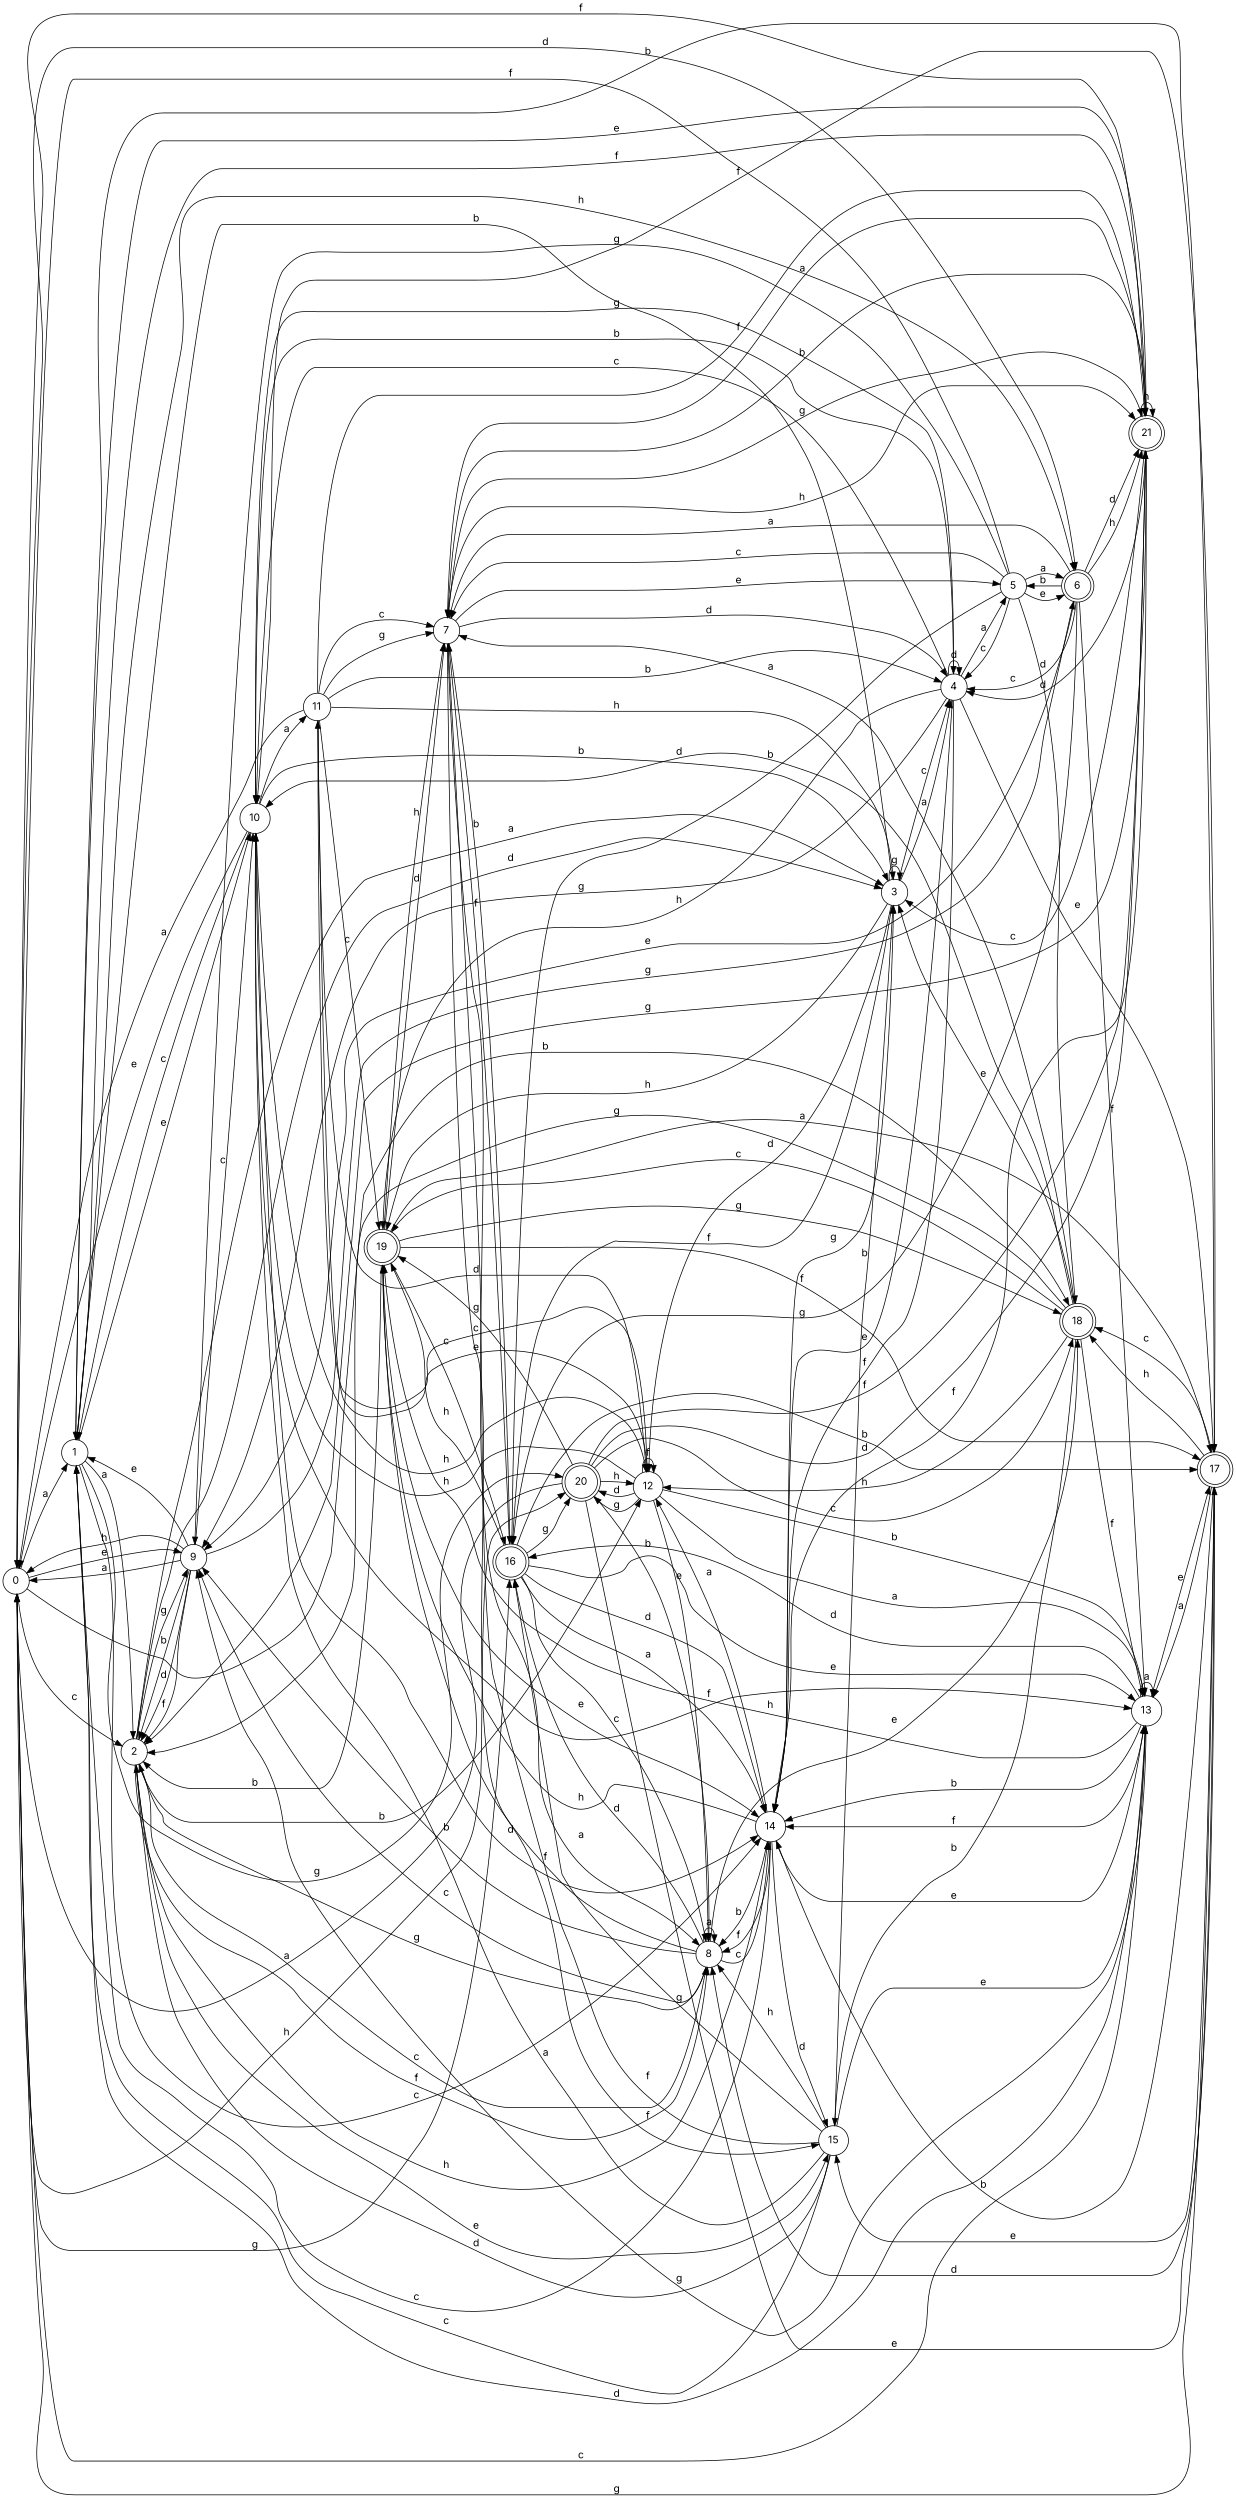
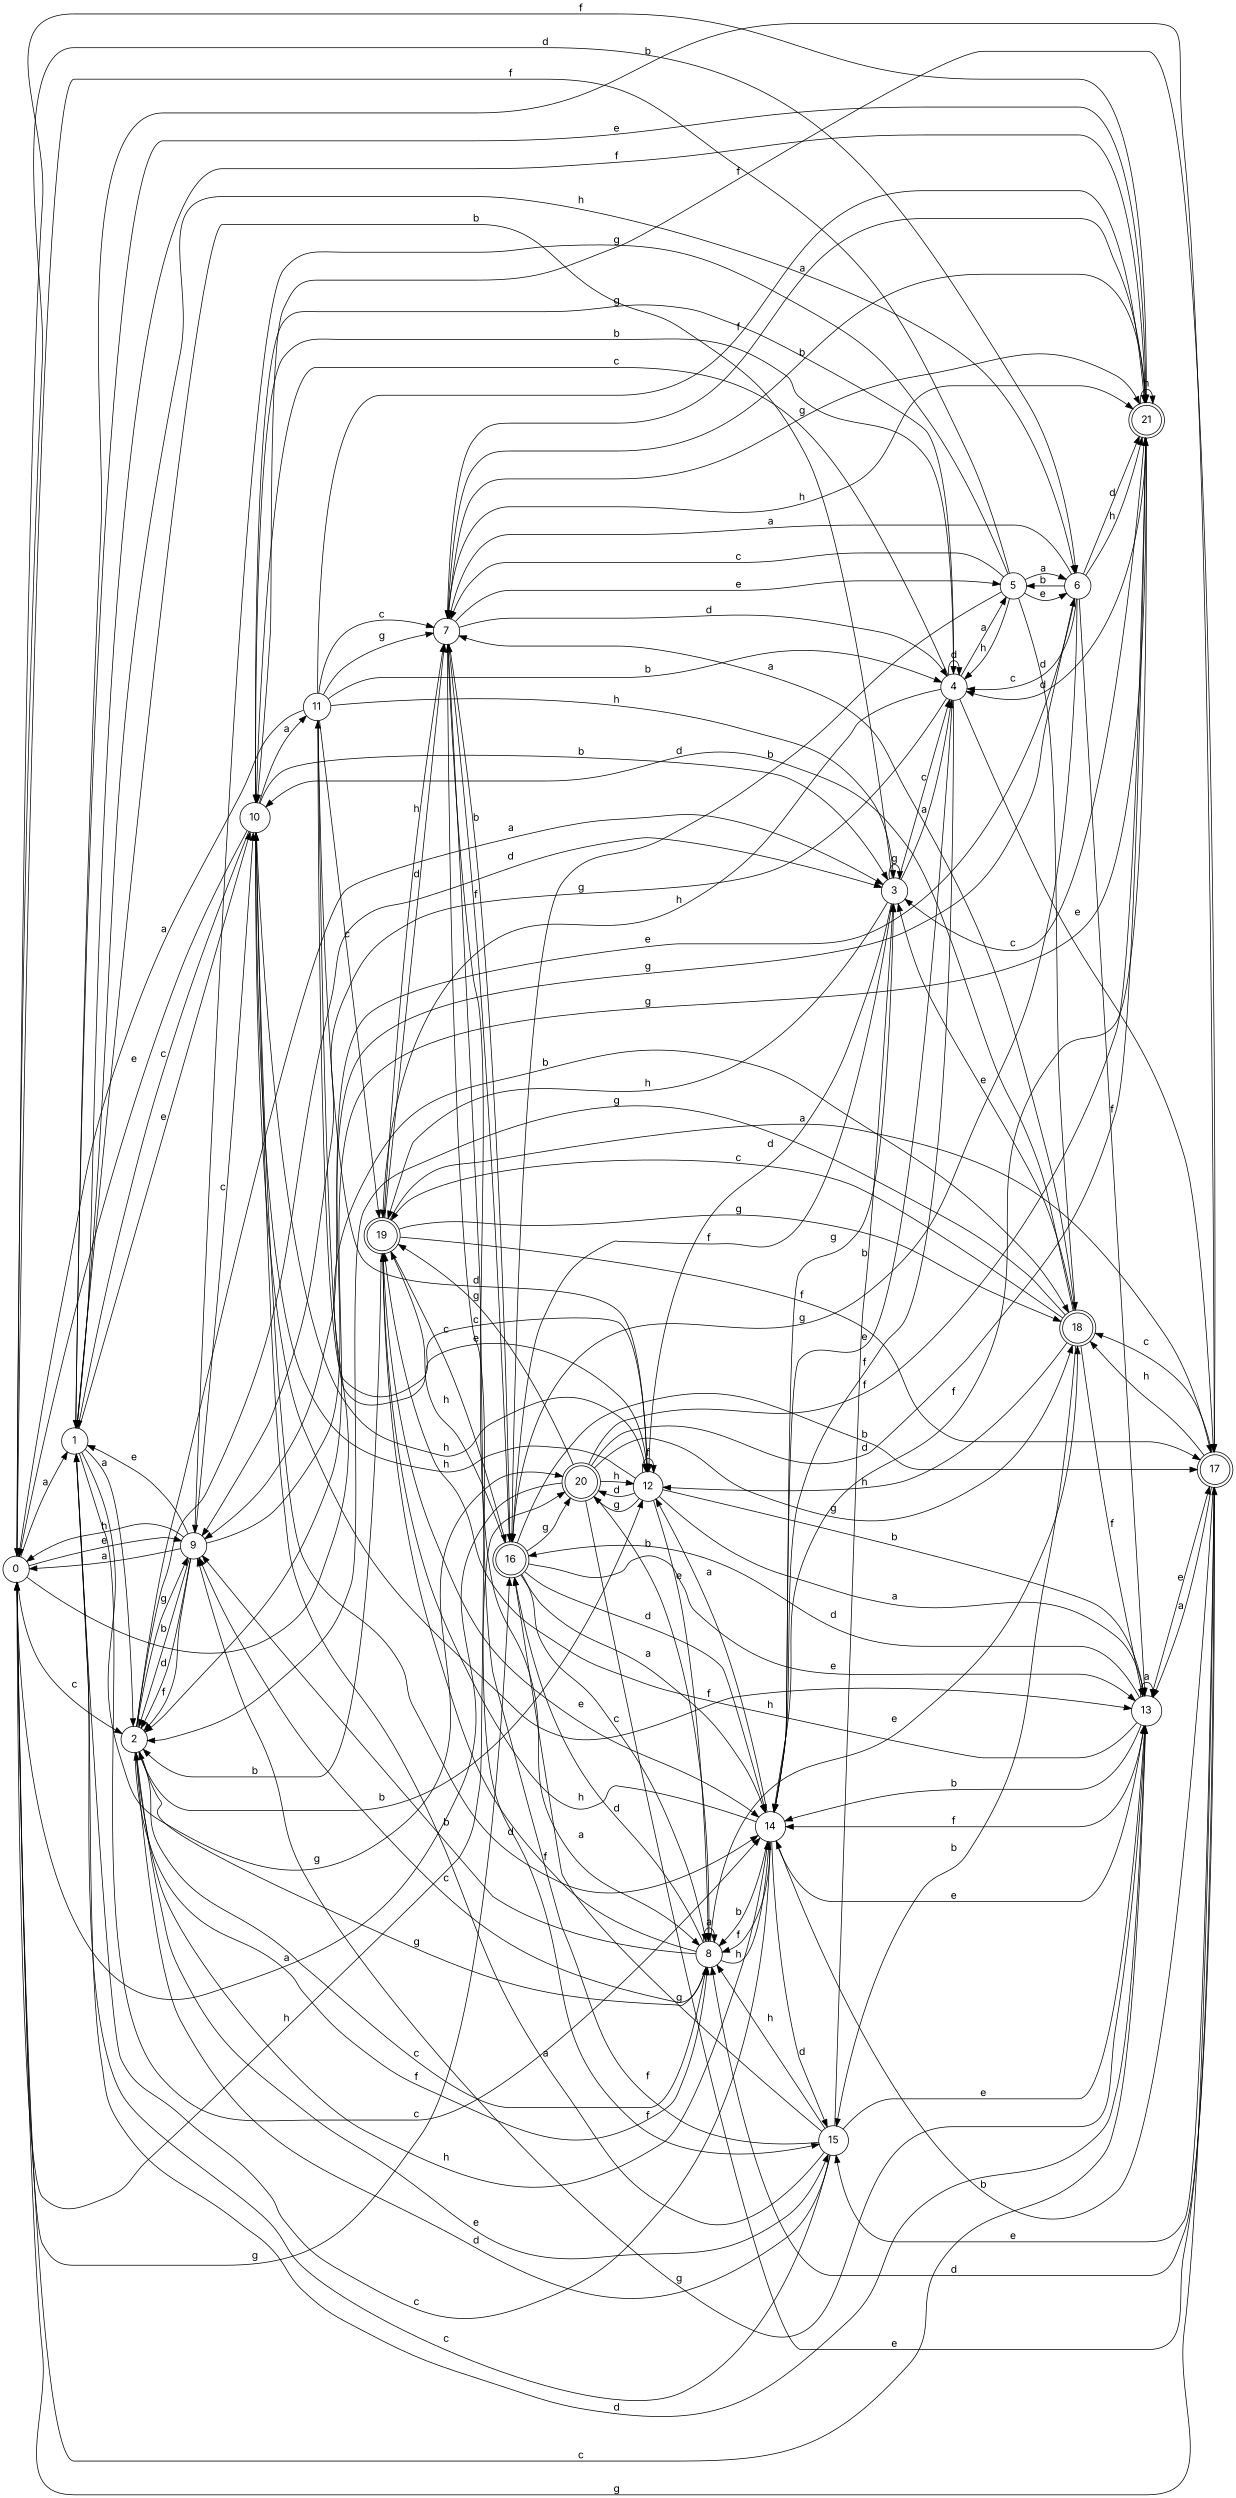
(1078, 586) -> (1078, 586)
(984, 649) -> (984, 649)
(834, 1509) -> (834, 1509)
(739, 1955) -> (739, 1955)
